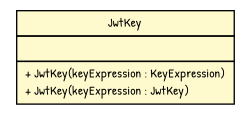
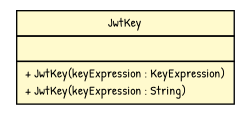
(107, 91) -> (106, 91)
